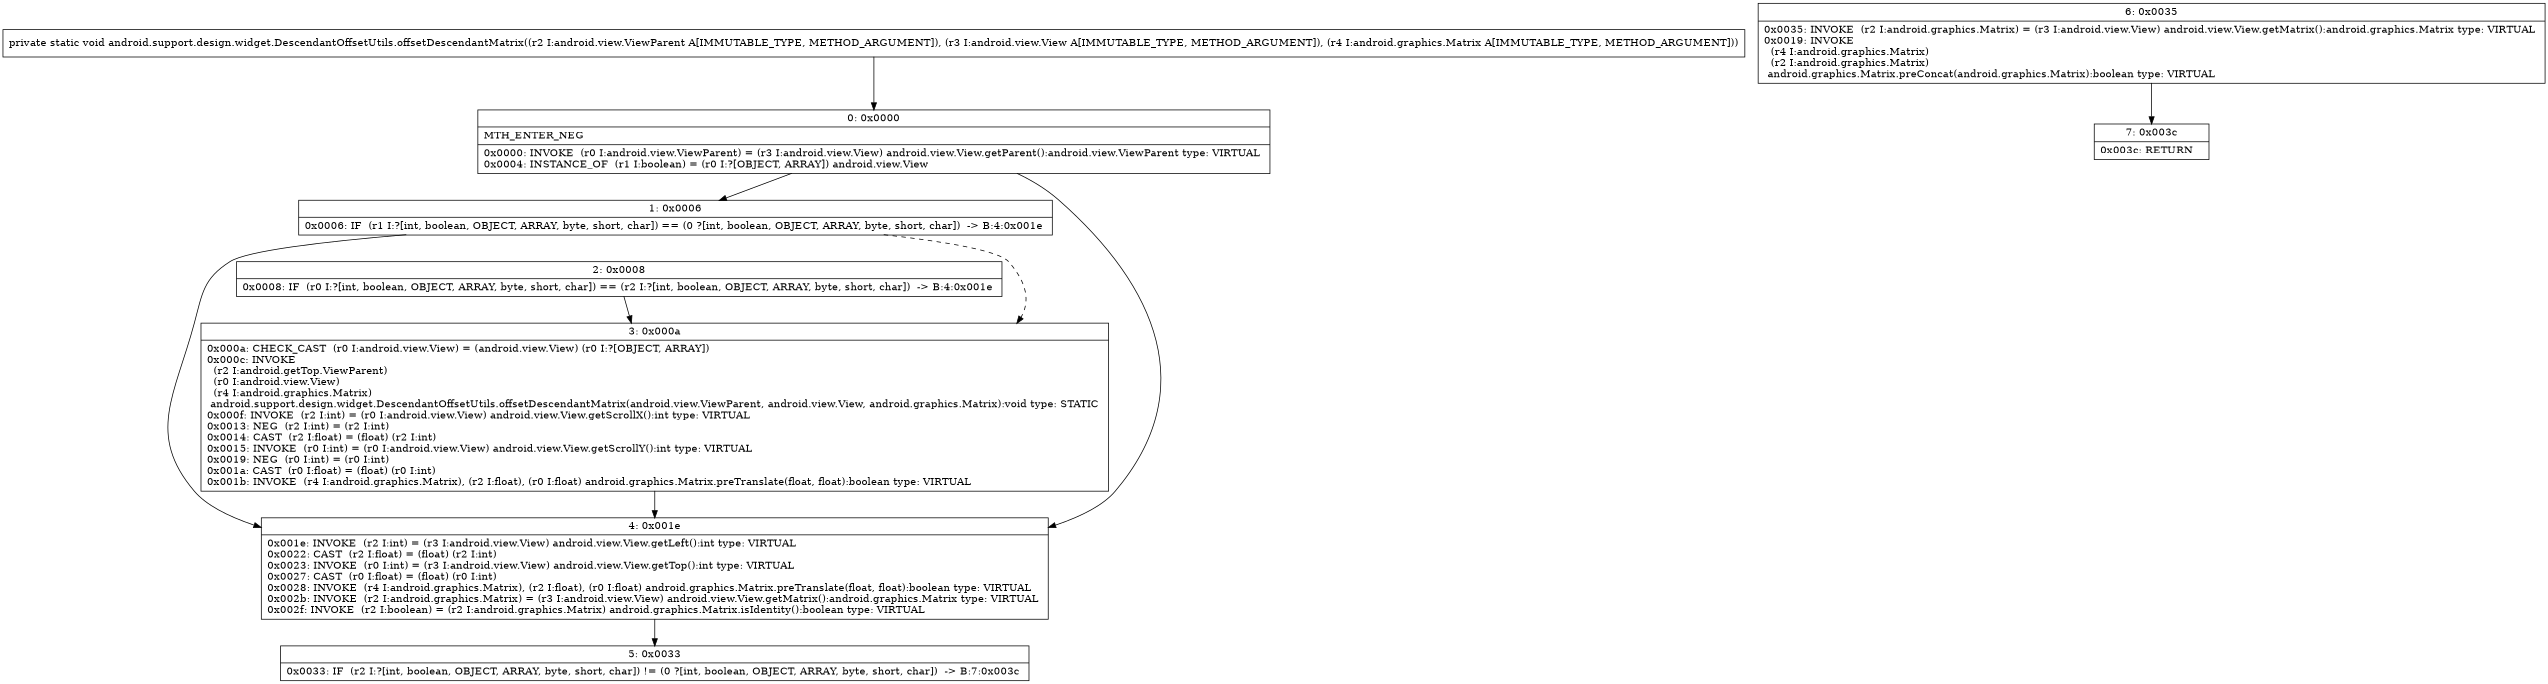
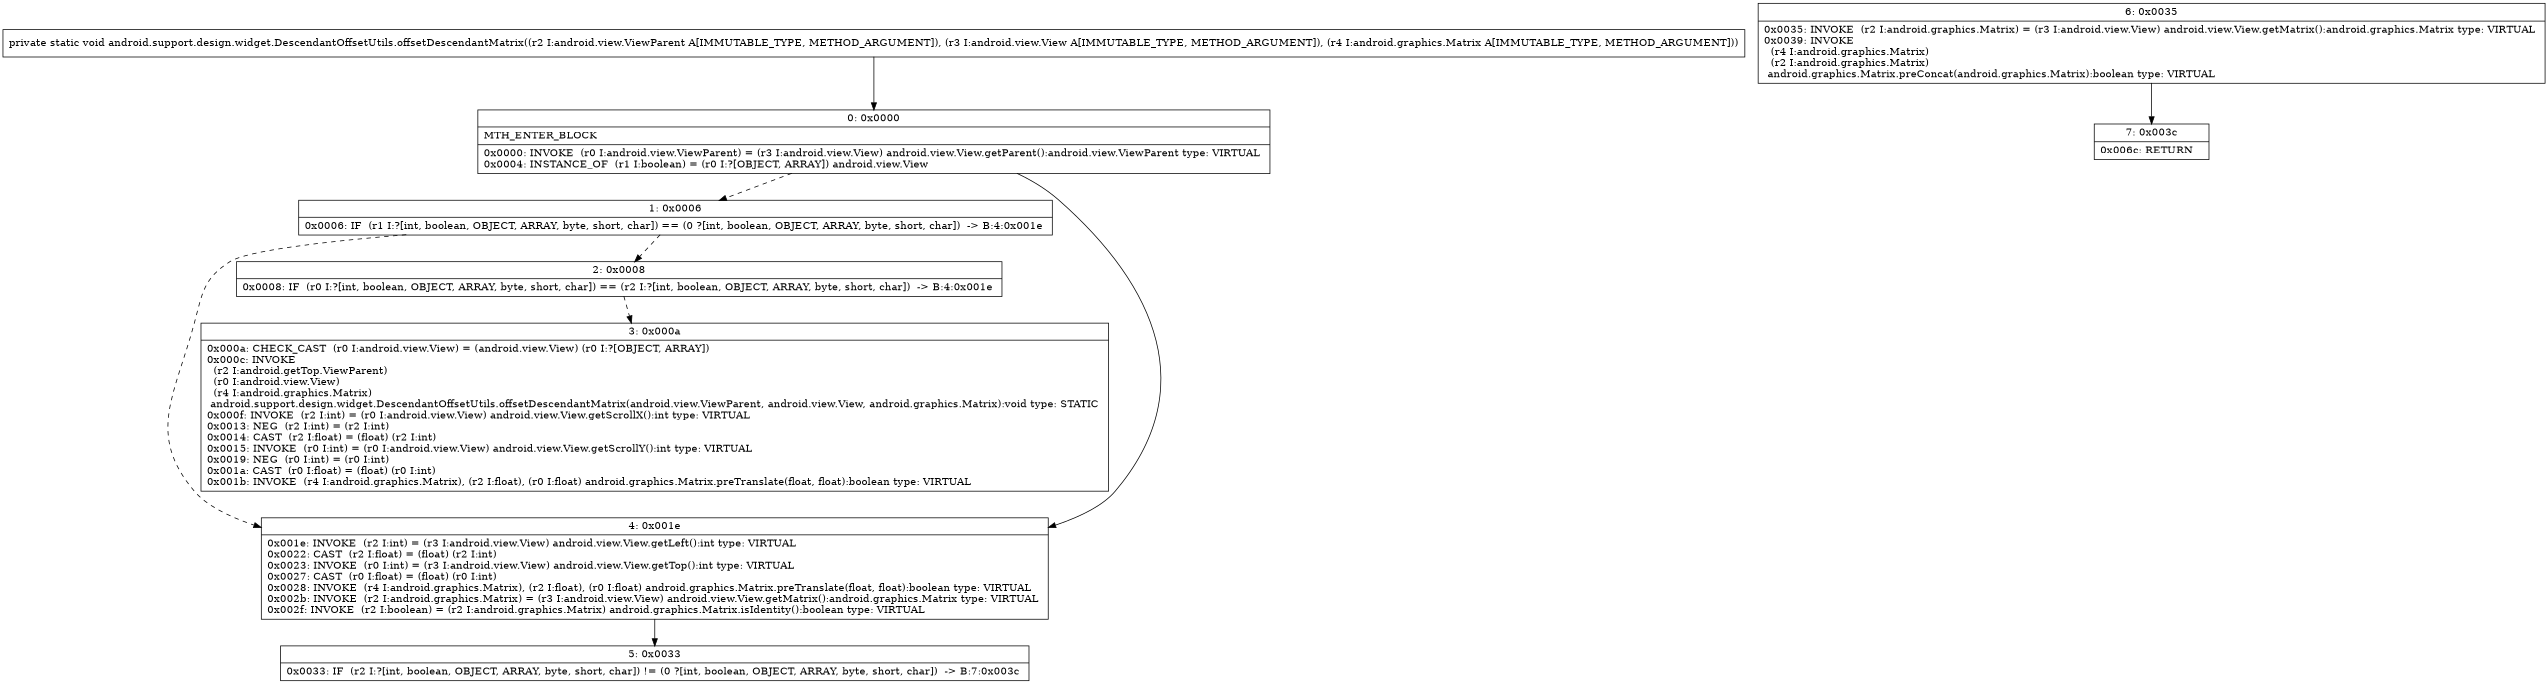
(1813, 41) -> (1813, 41)
(534, 135) -> (541, 135)
(2152, 150) -> (2152, 150)
(759, 186) -> (759, 186)
(978, 249) -> (650, 246)
(627, 306) -> (627, 306)
(195, 321) -> (195, 321)
(655, 501) -> none
